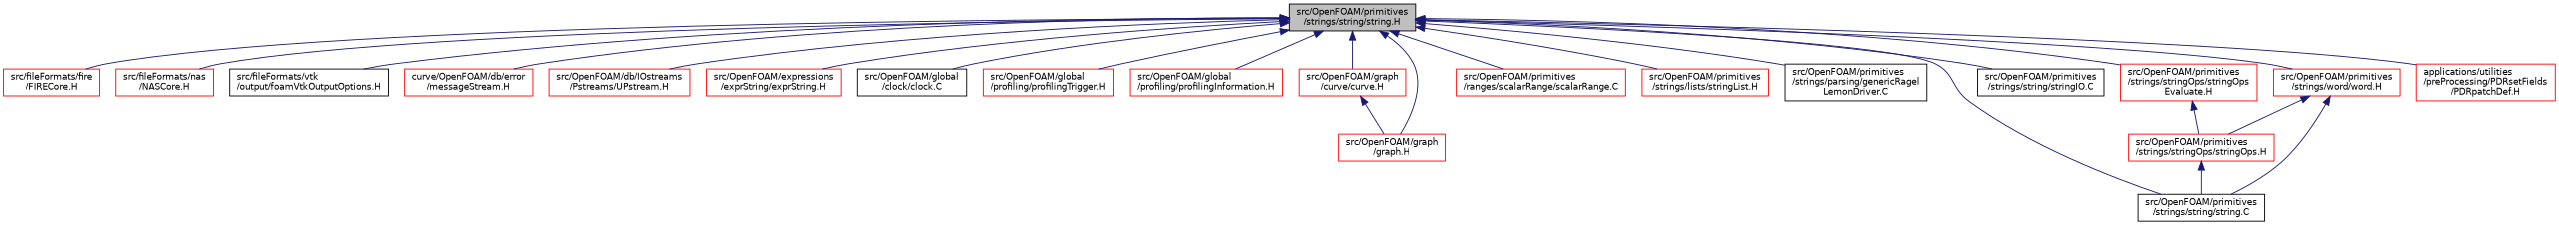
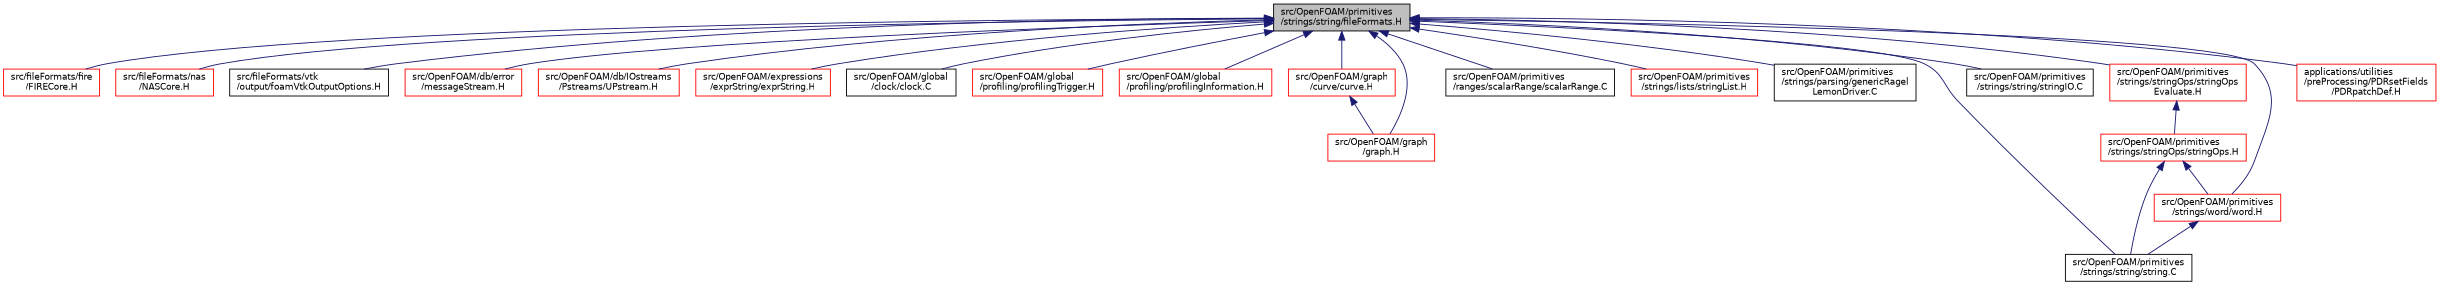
(1353, 17) -> (1342, 17)
(469, 83) -> (463, 83)
(1541, 83) -> (1530, 83)
(2265, 117) -> (2198, 181)
